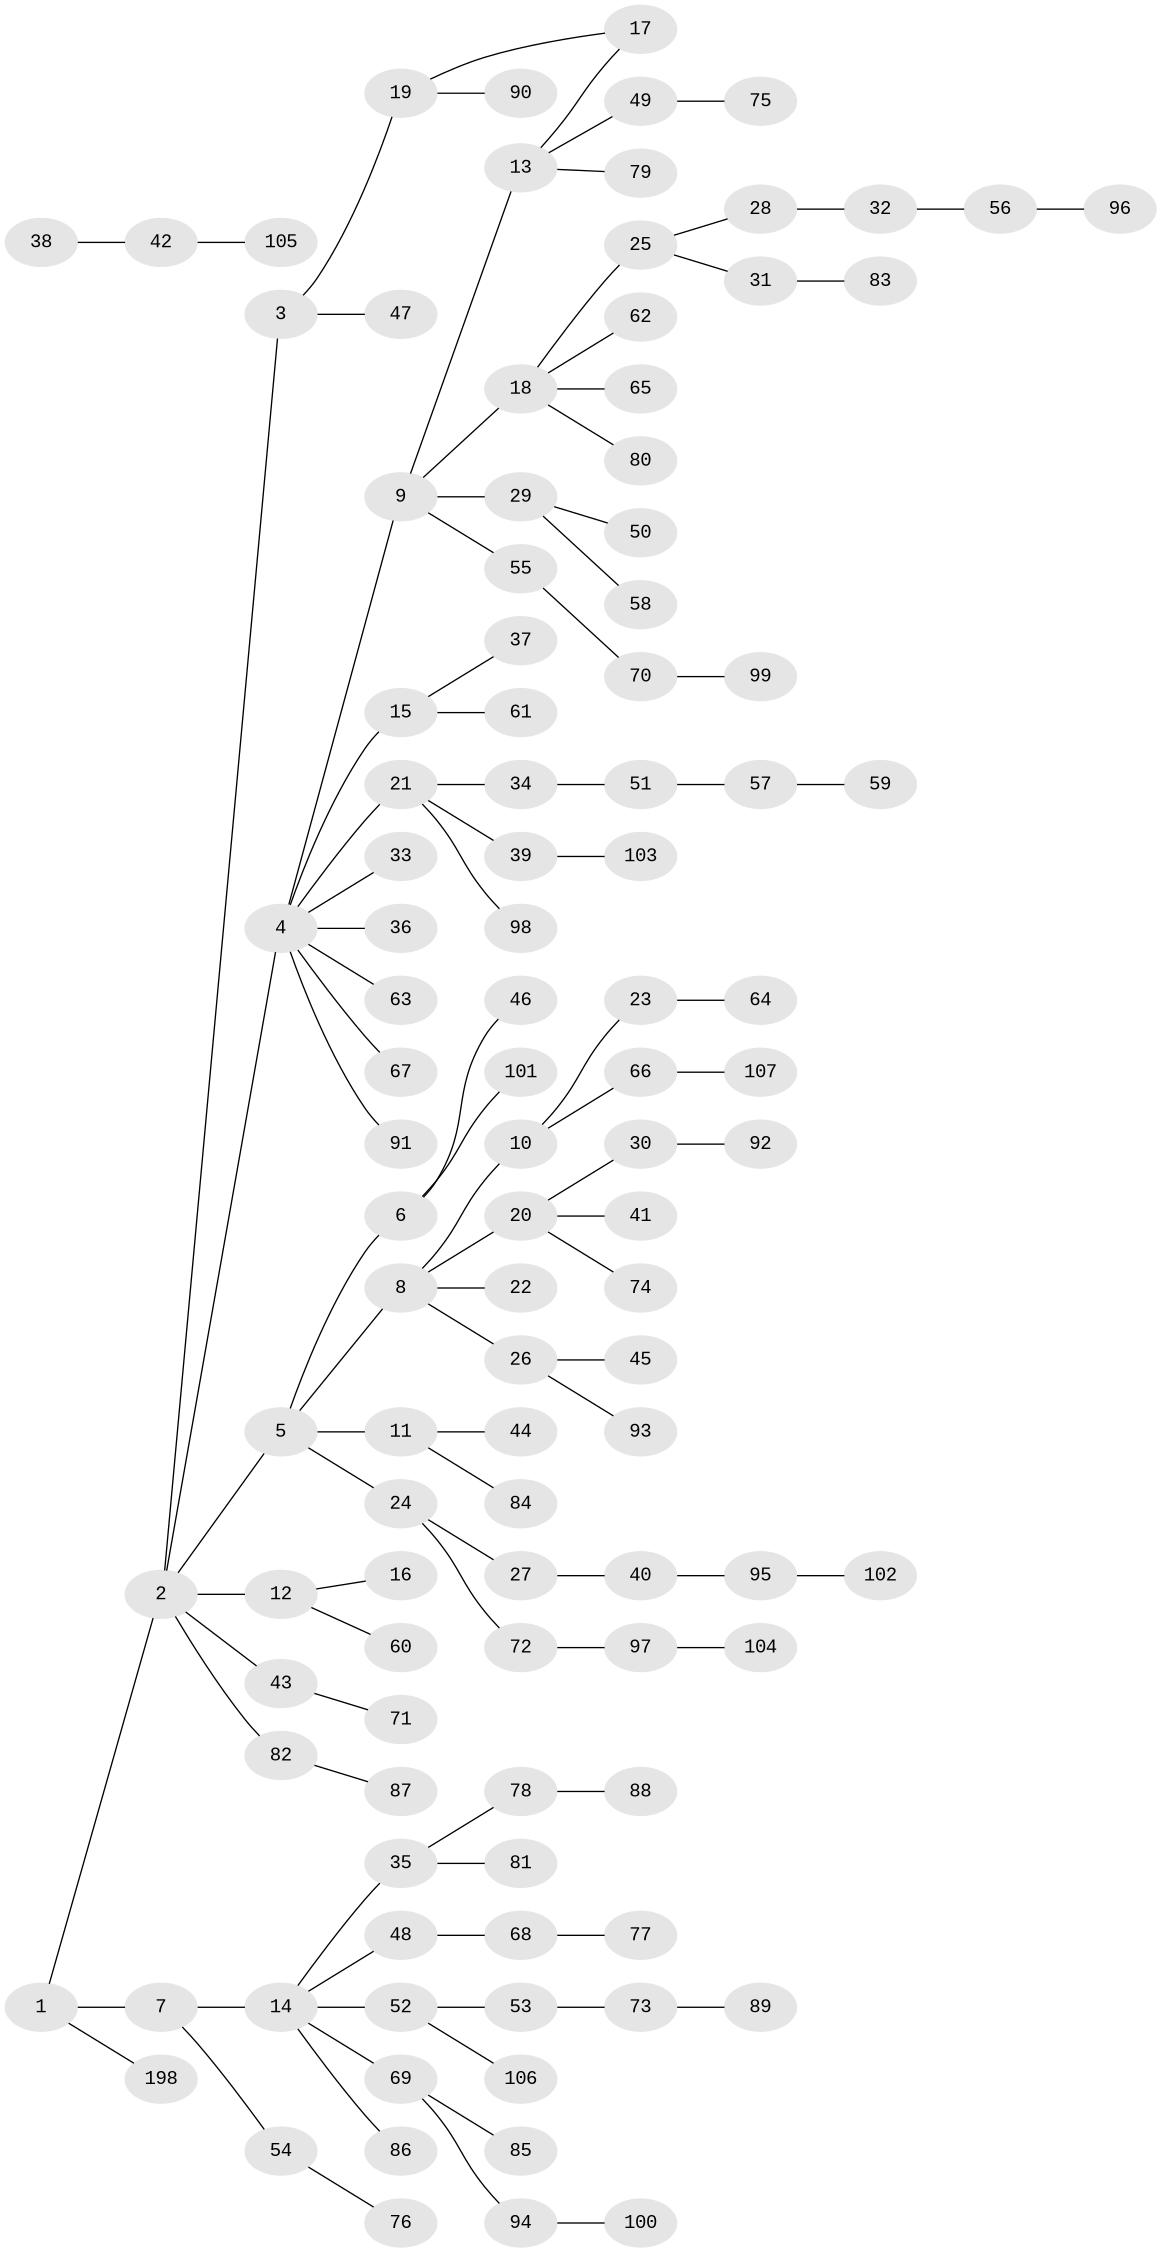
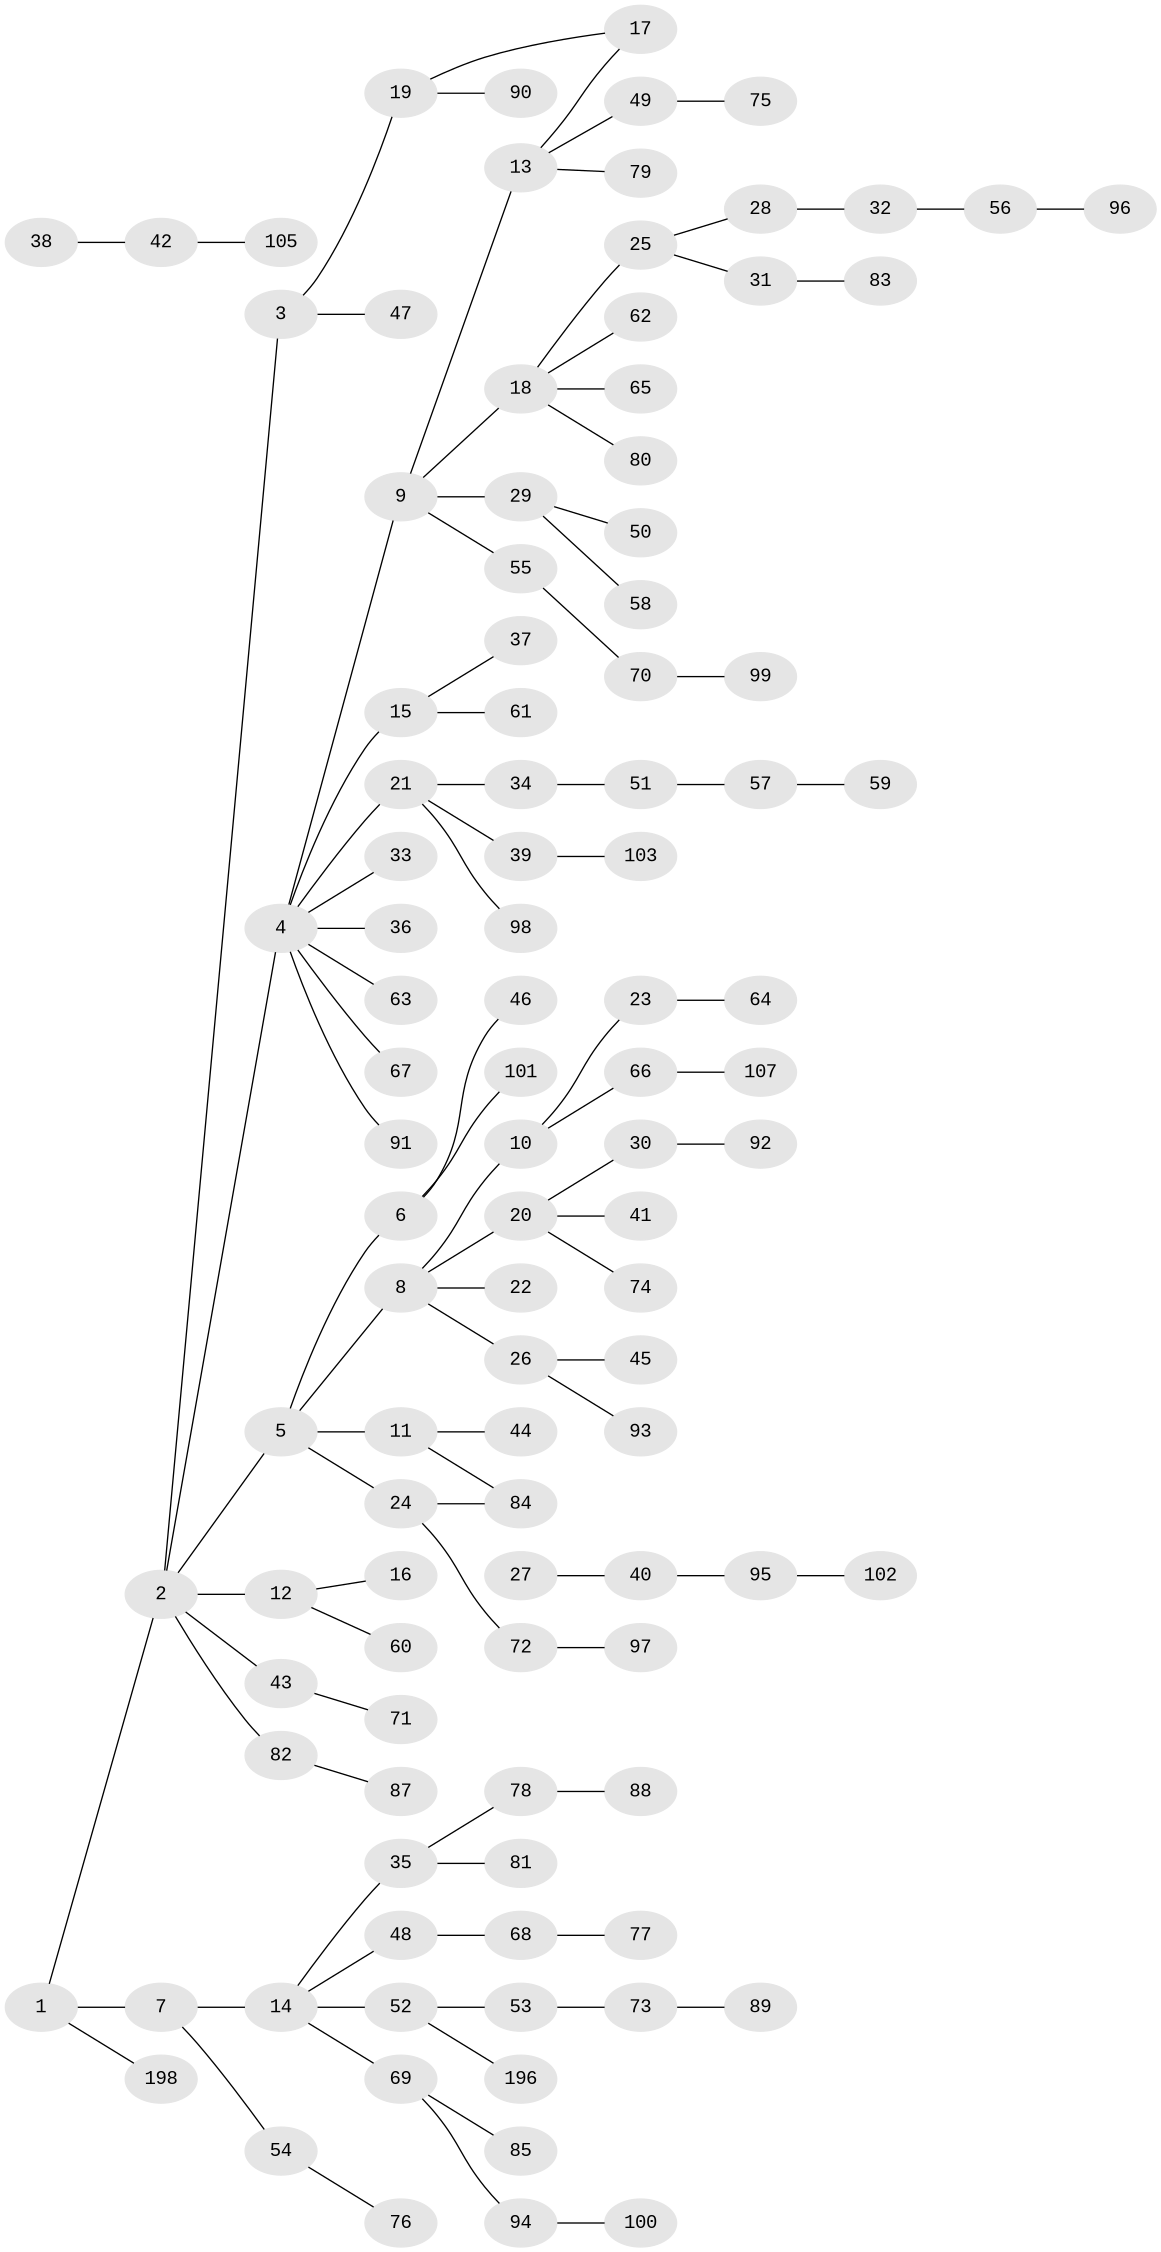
(461, 1540) -> (461, 1504)
(761, 1648) -> none
(521, 2079) -> (521, 2079)
(401, 2151) -> none
